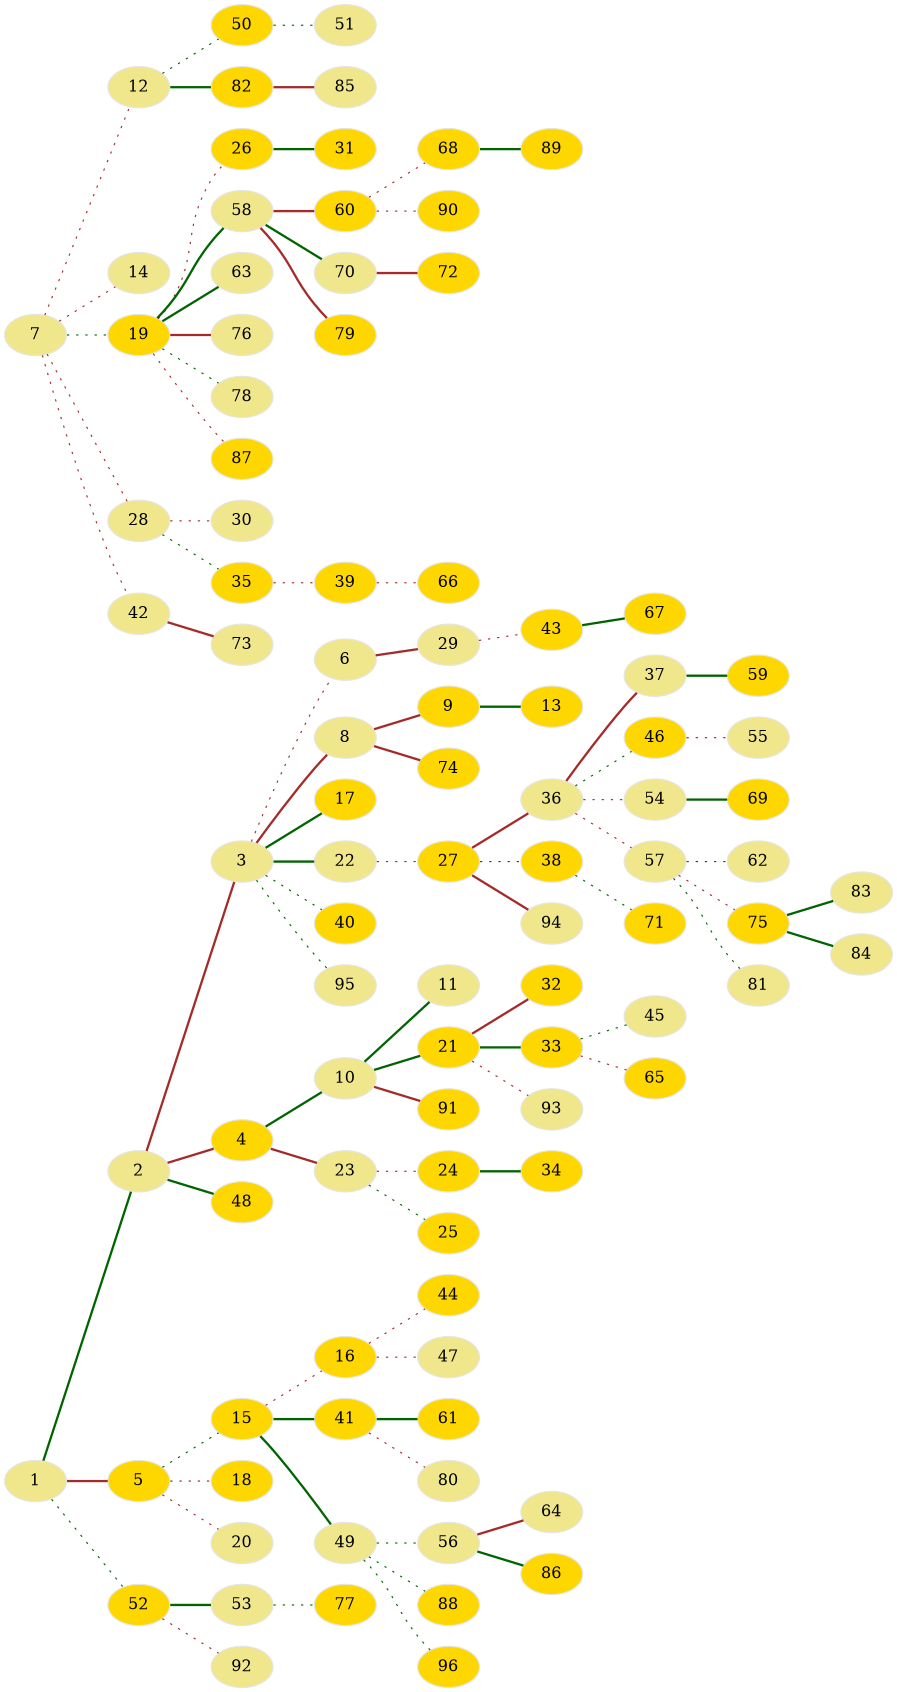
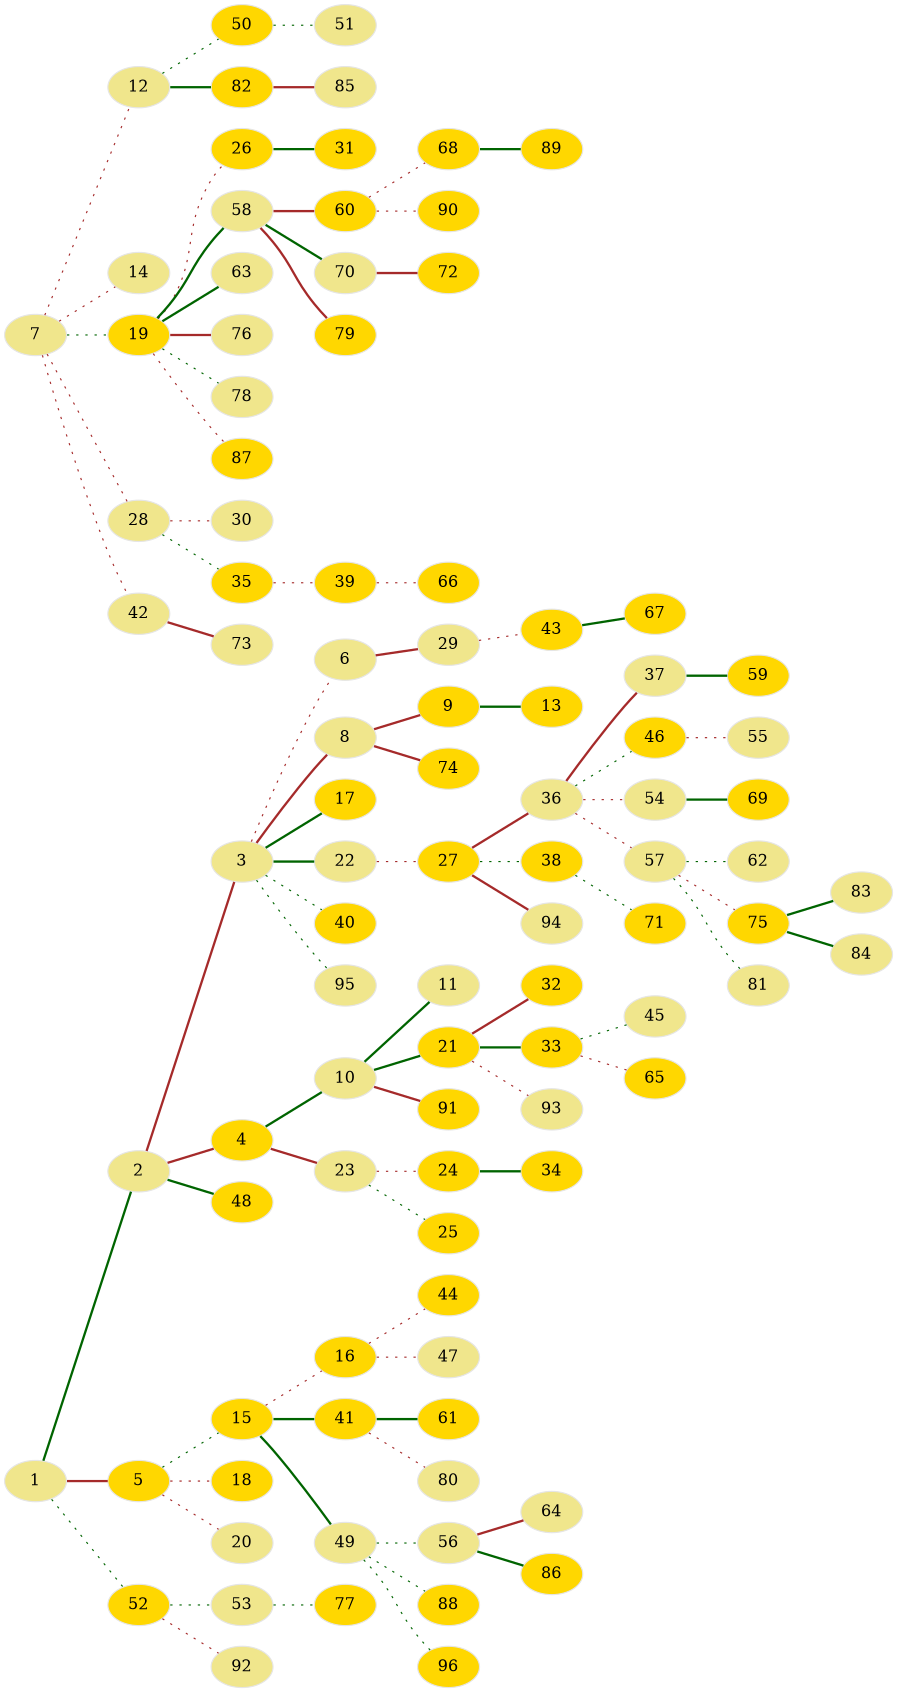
(191, 1605) -> (191, 1605)
